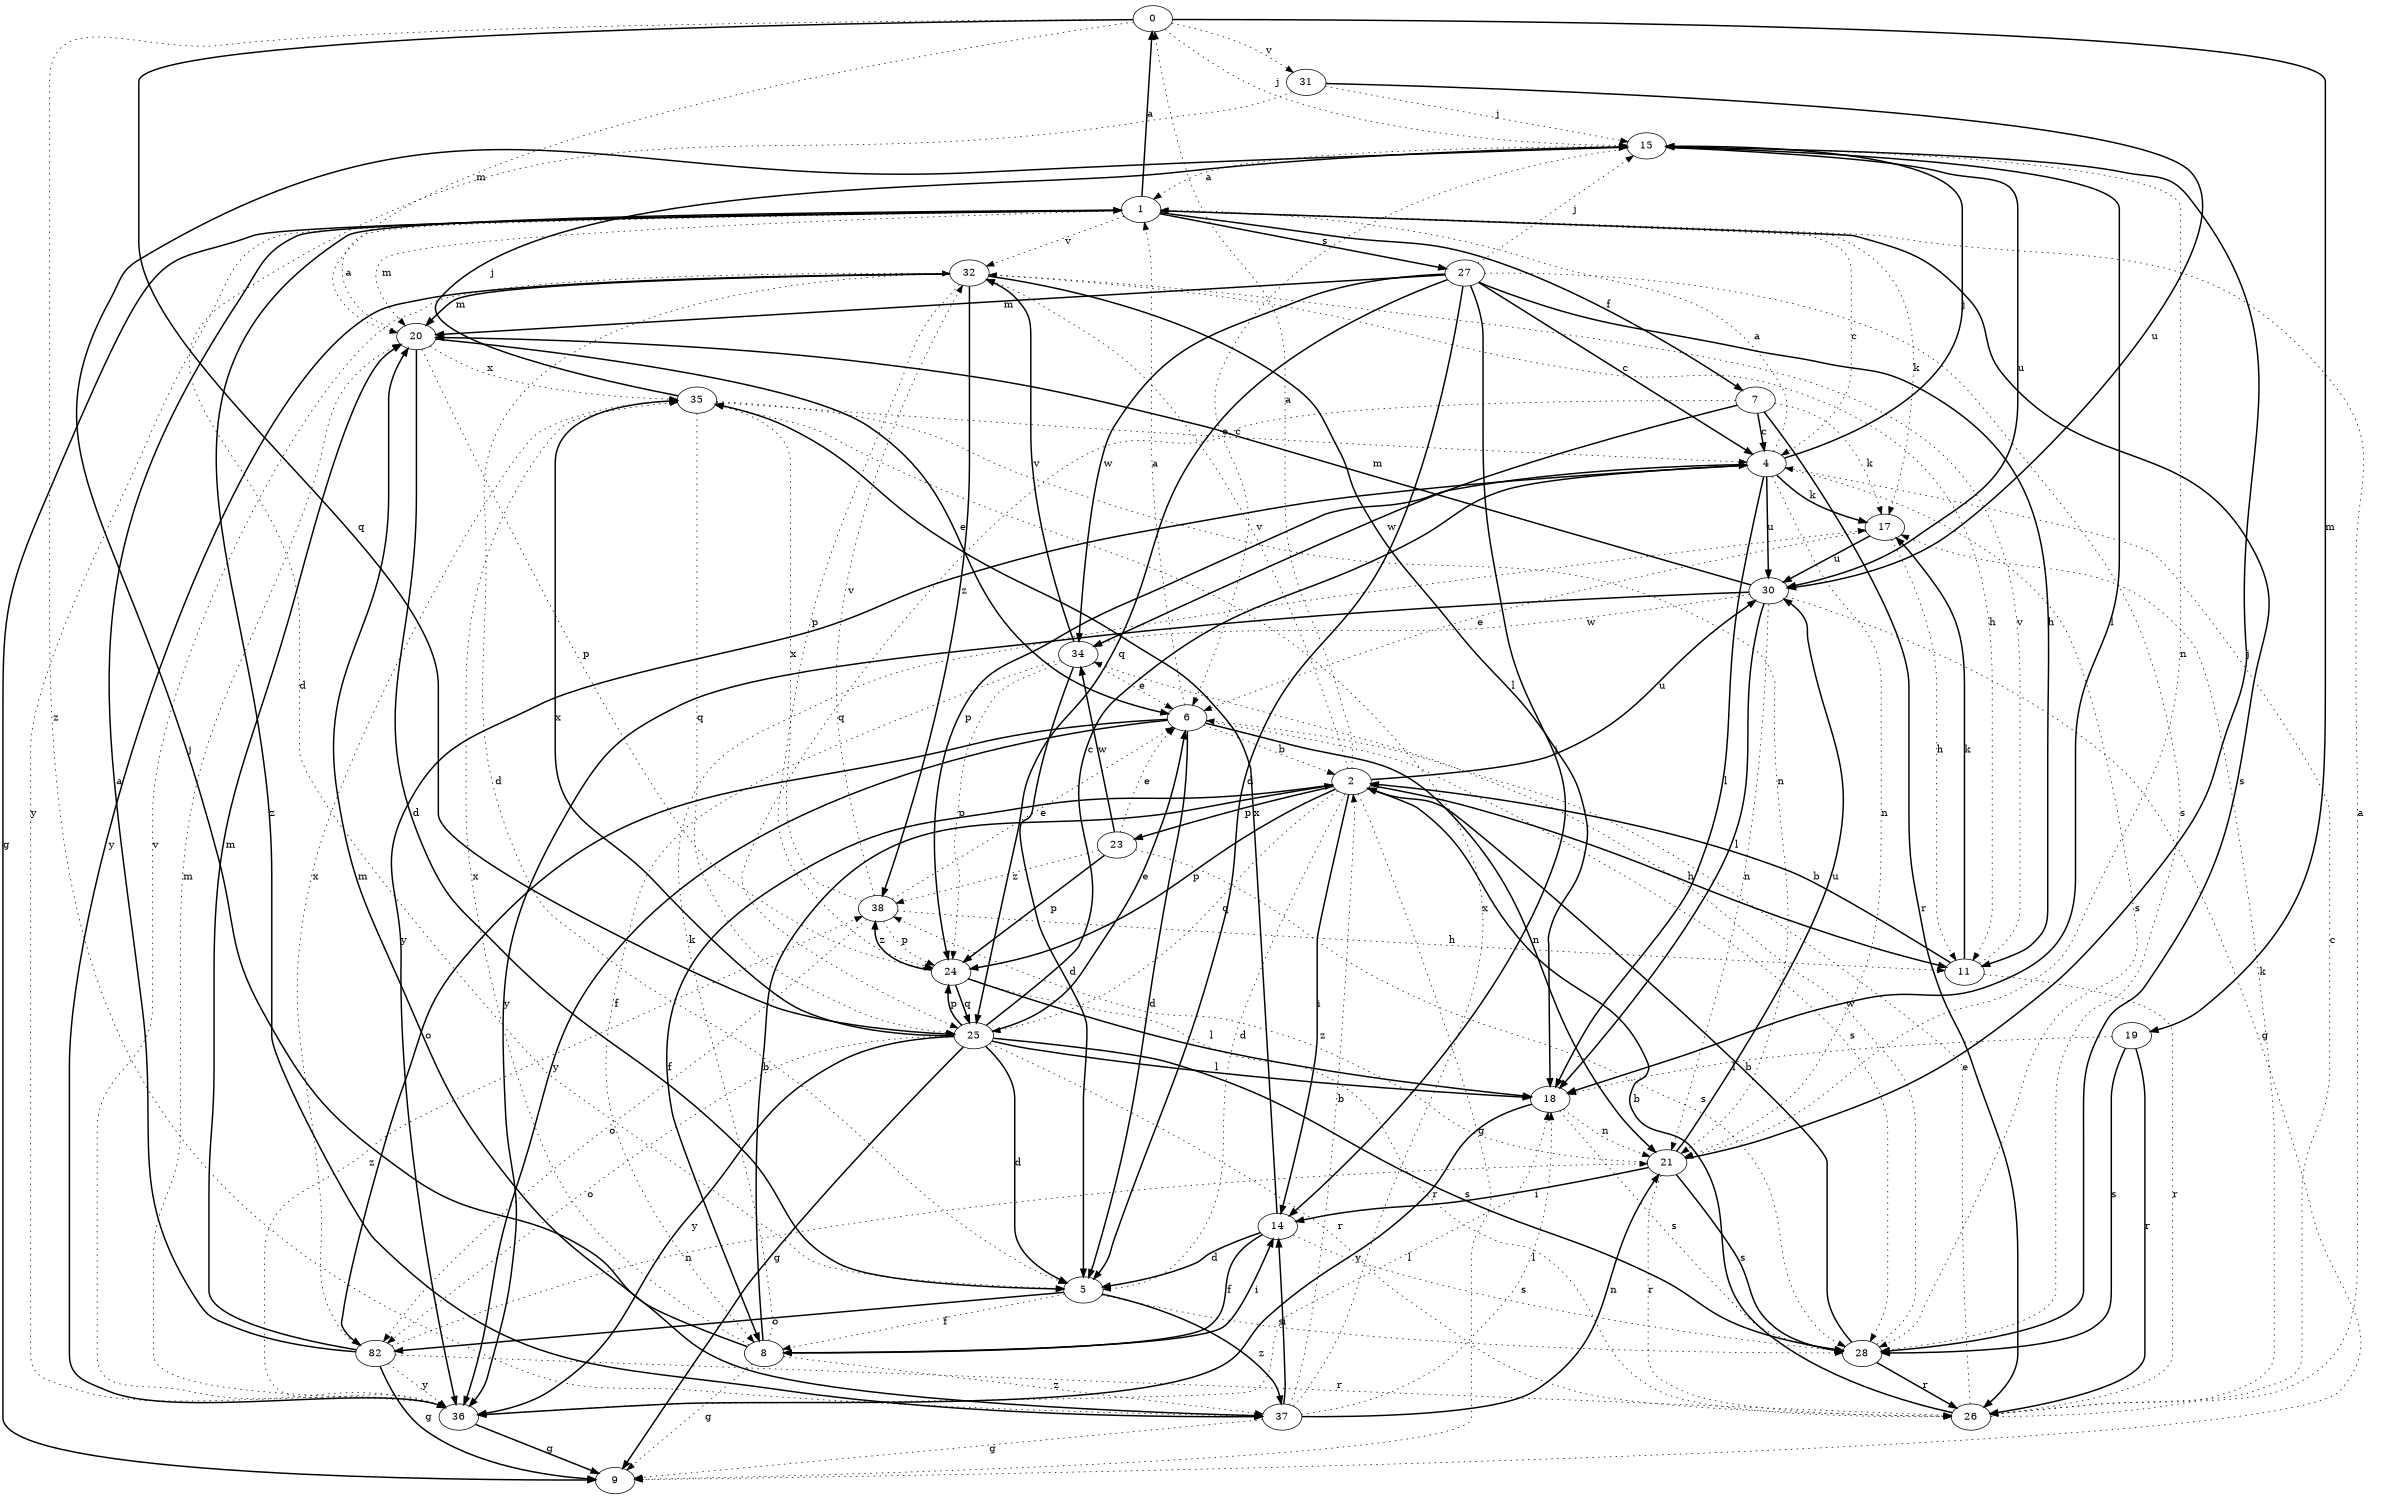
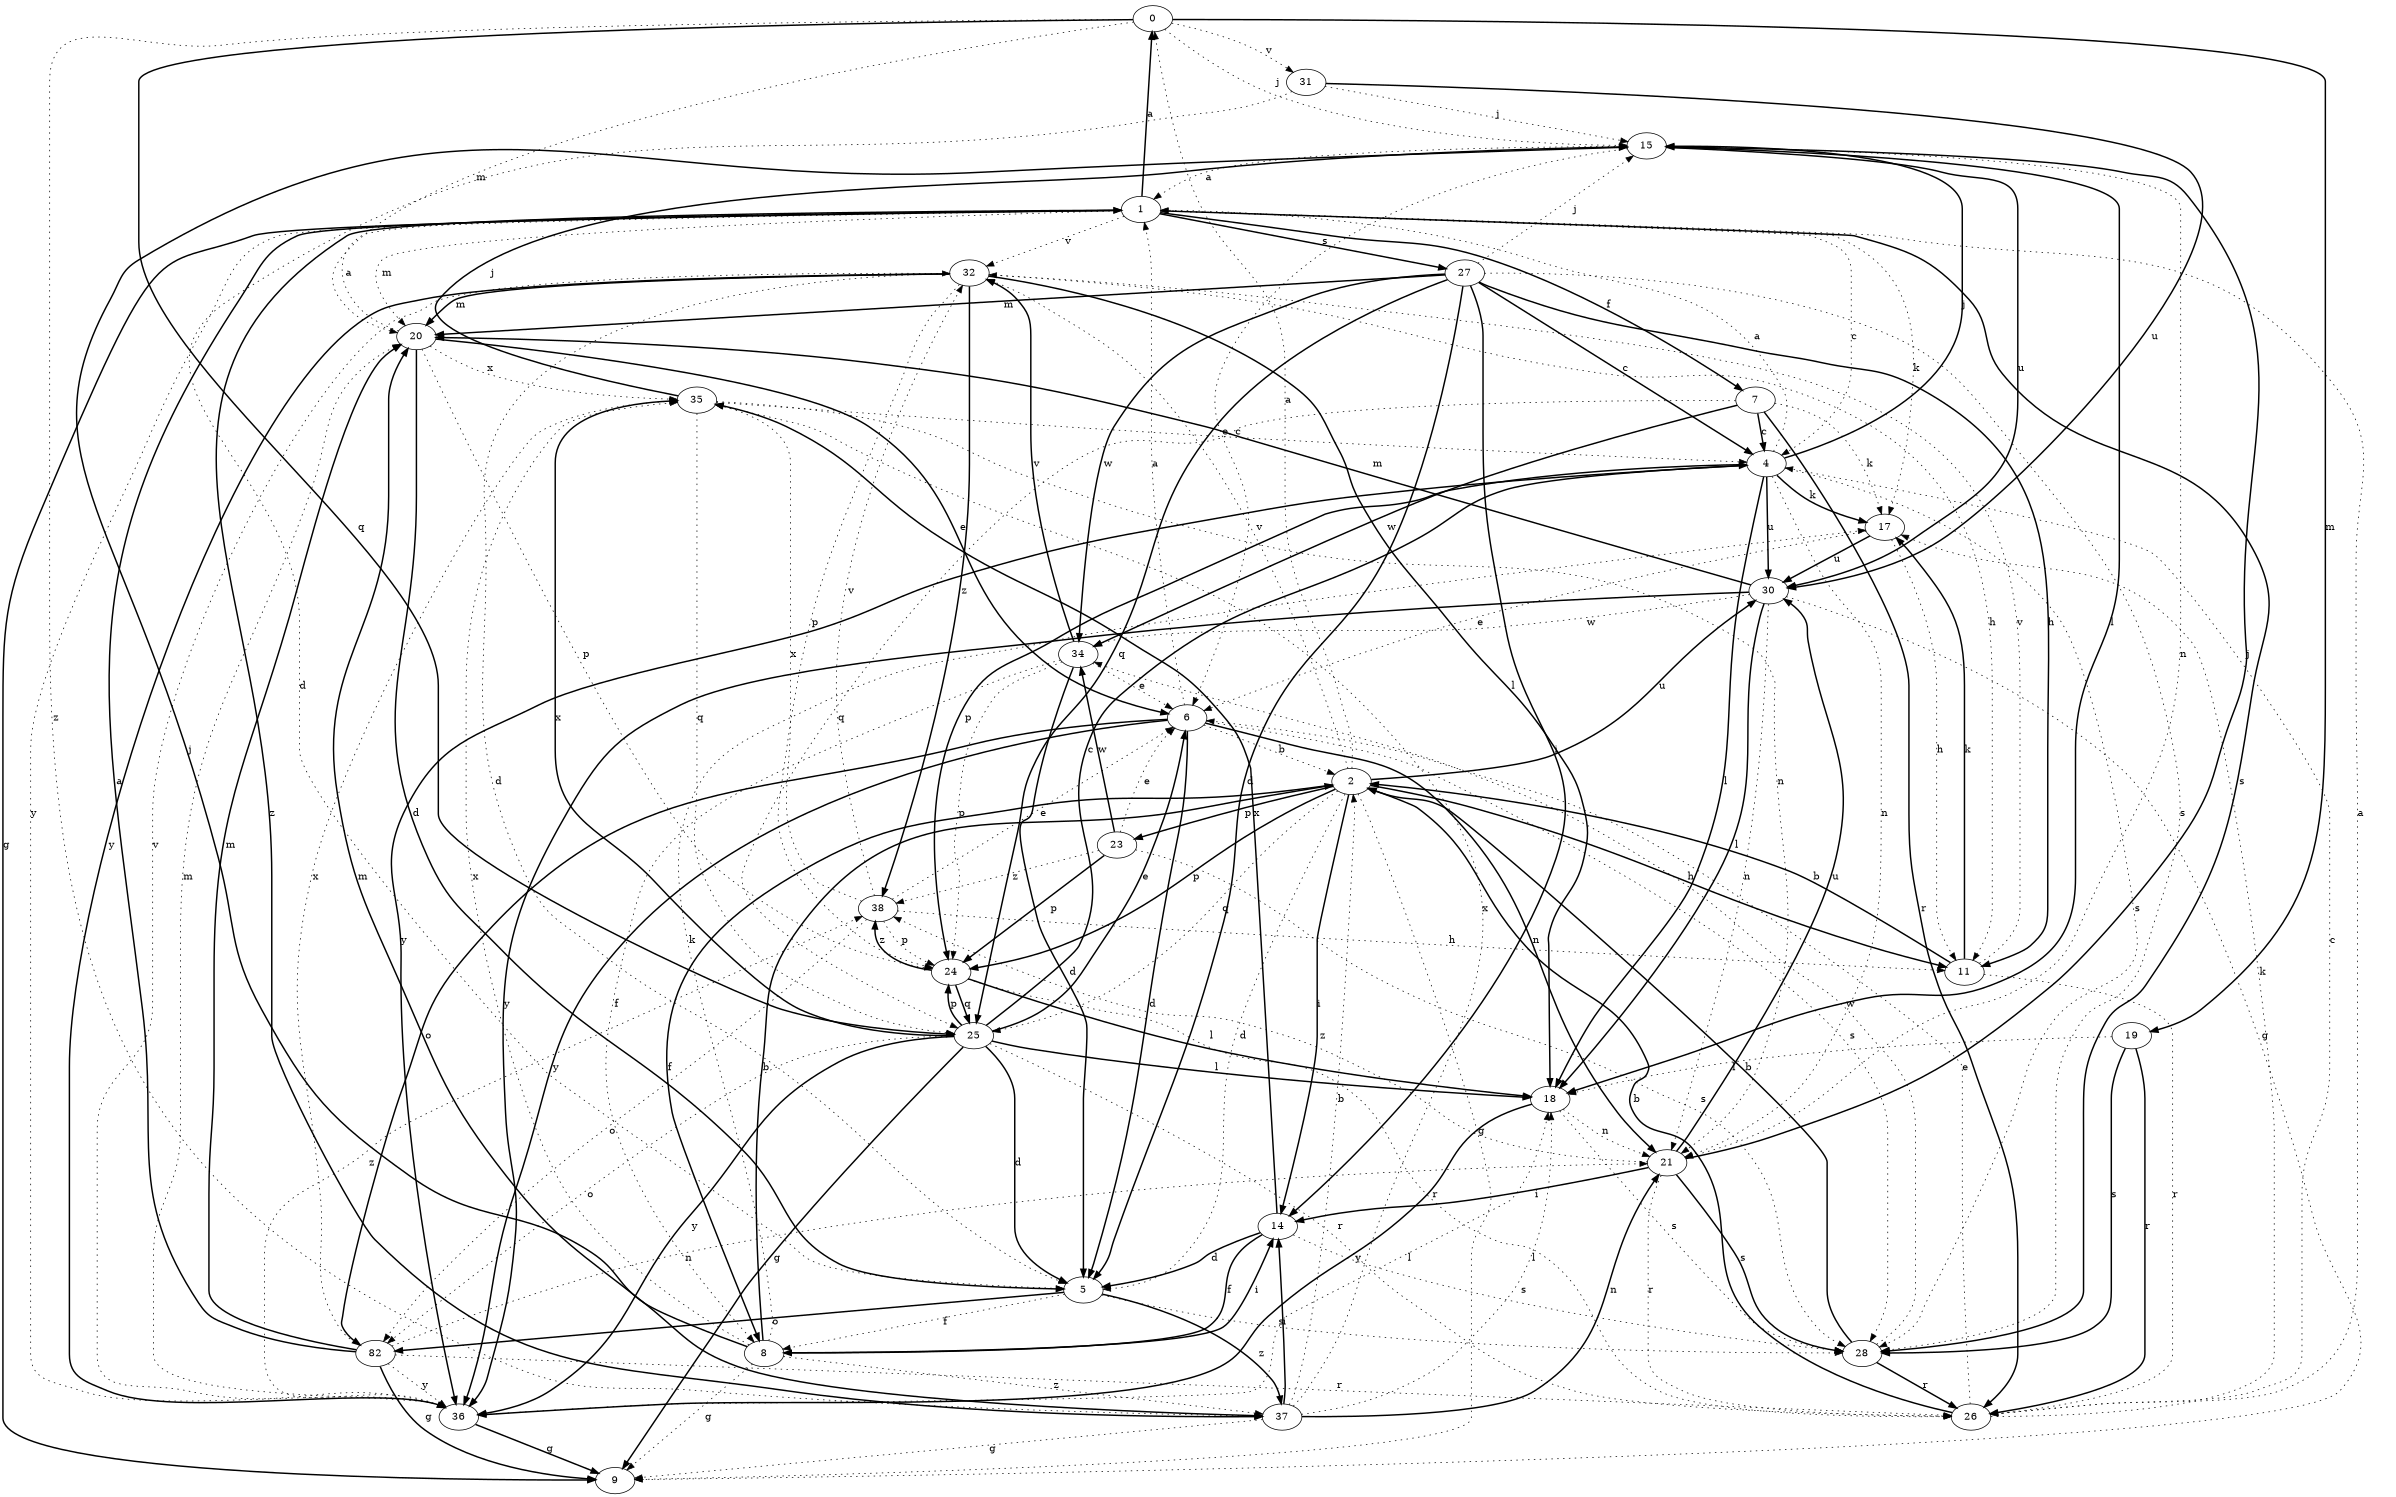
(1439, 1188) -> none
